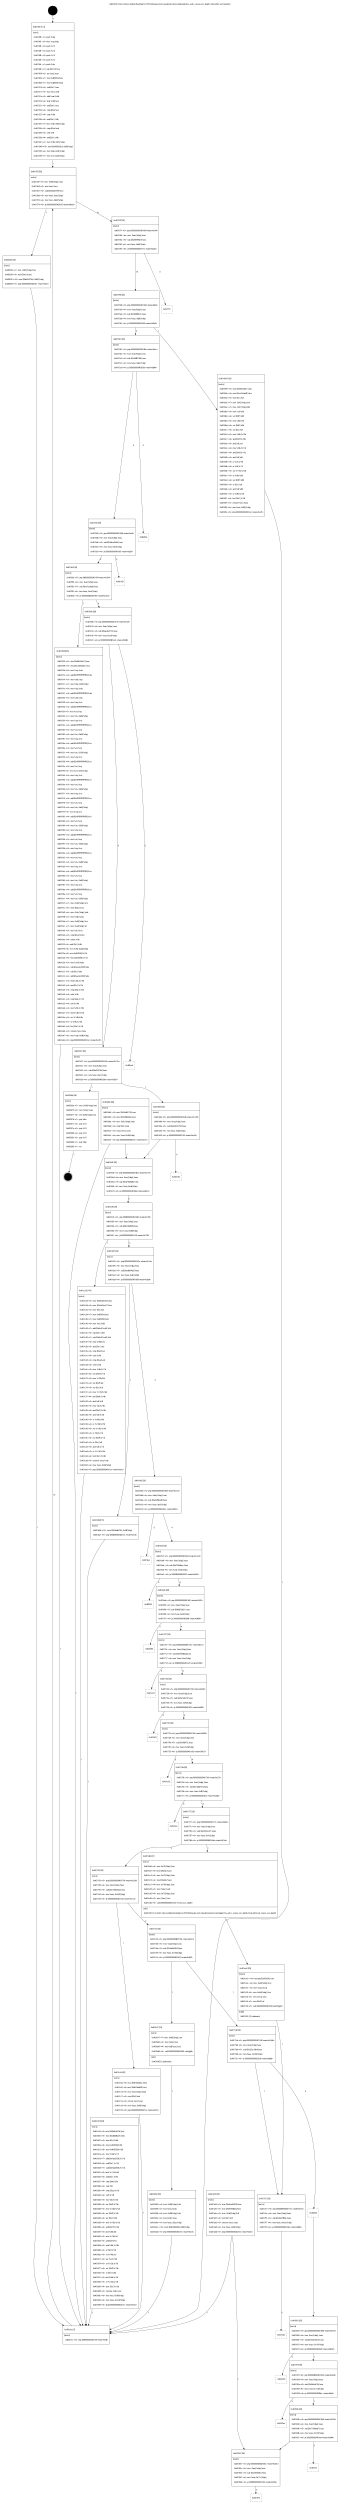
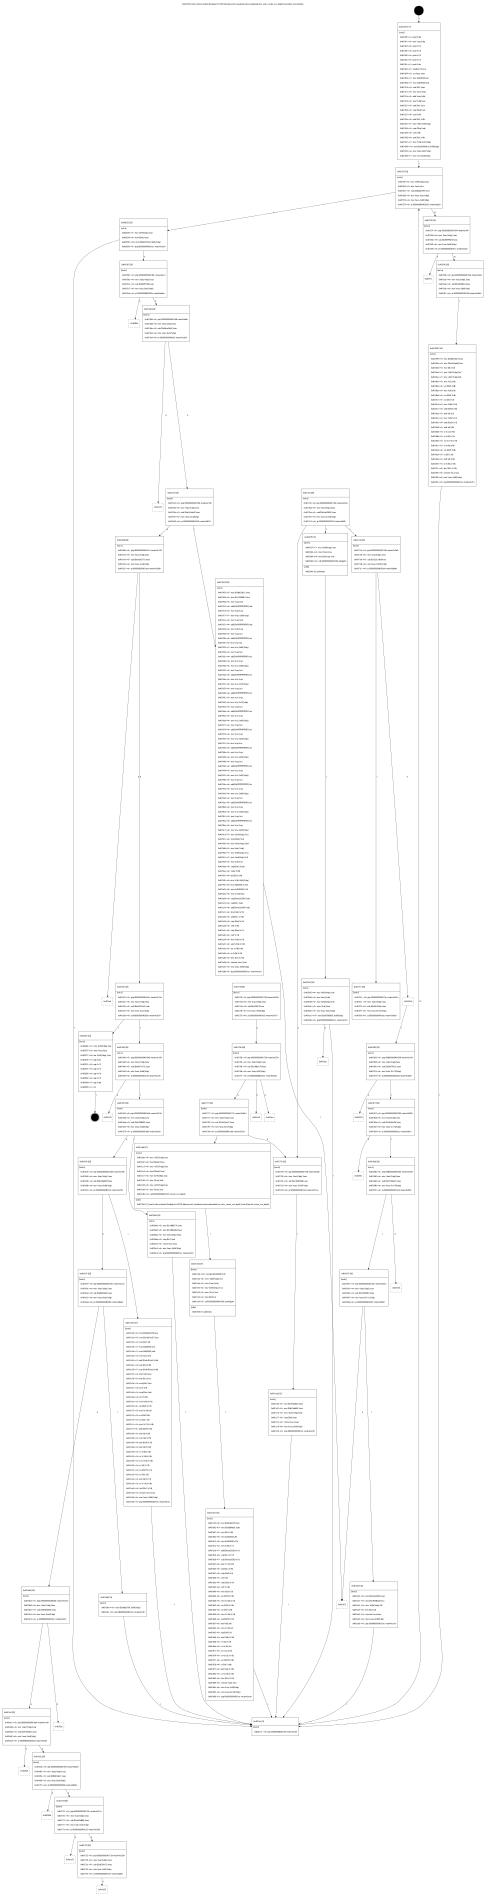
(135, 331) -> (143, 255)
(126, 1151) -> (129, 1180)
(59, 1686) -> (329, 1236)
(184, 1715) -> none
(172, 1766) -> (256, 1096)
(137, 1914) -> (297, 840)
(283, 2107) -> (219, 1412)
(281, 2280) -> (324, 1040)
(237, 2343) -> (369, 1443)
